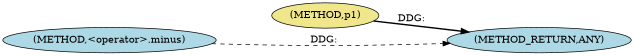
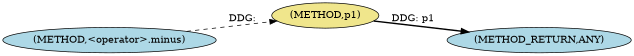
(413, 19) -> (413, 19)
(327, 46) -> (228, 27)
